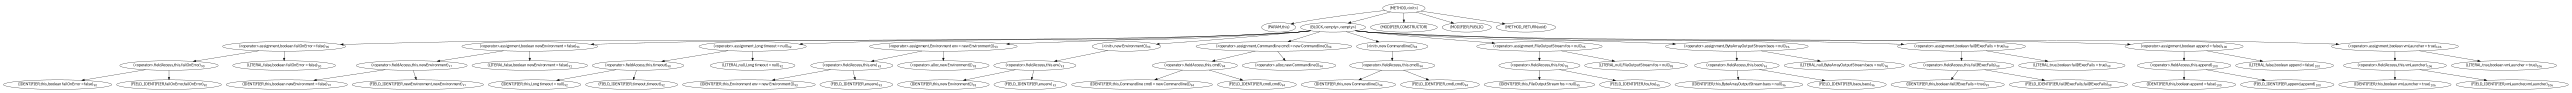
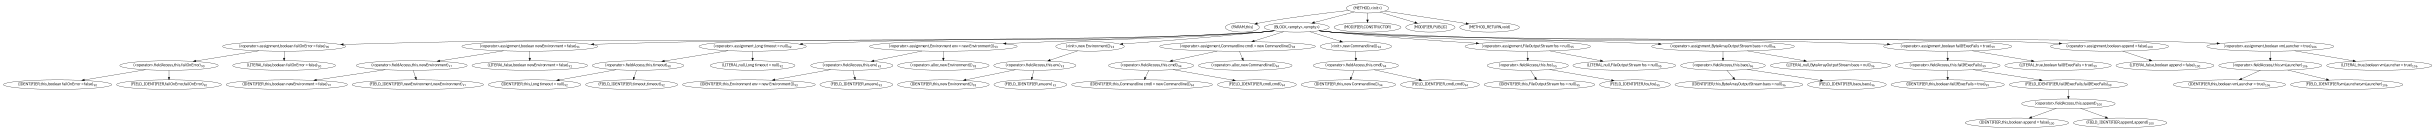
(2184, 55) -> (2068, 93)
